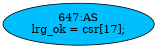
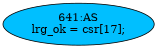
(79, 24) -> (79, 24)
